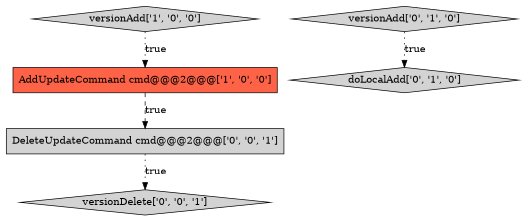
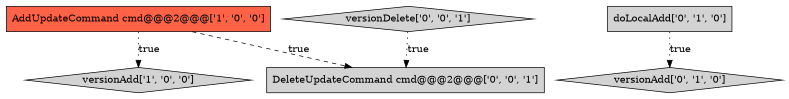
(145, 46) -> (138, 46)
(404, 46) -> (670, 46)
(404, 80) -> (670, 19)
(145, 168) -> (407, 46)
